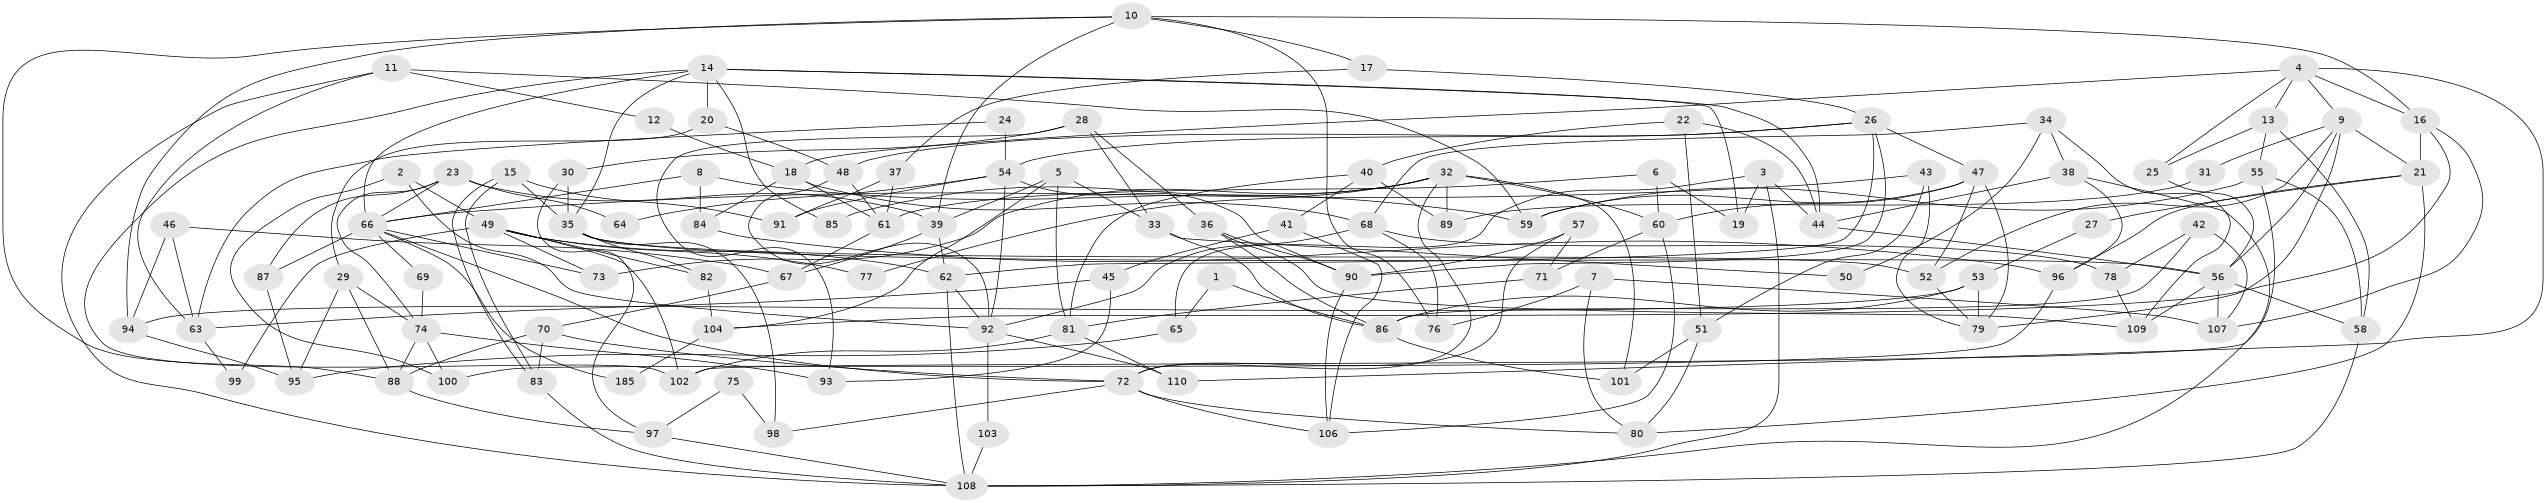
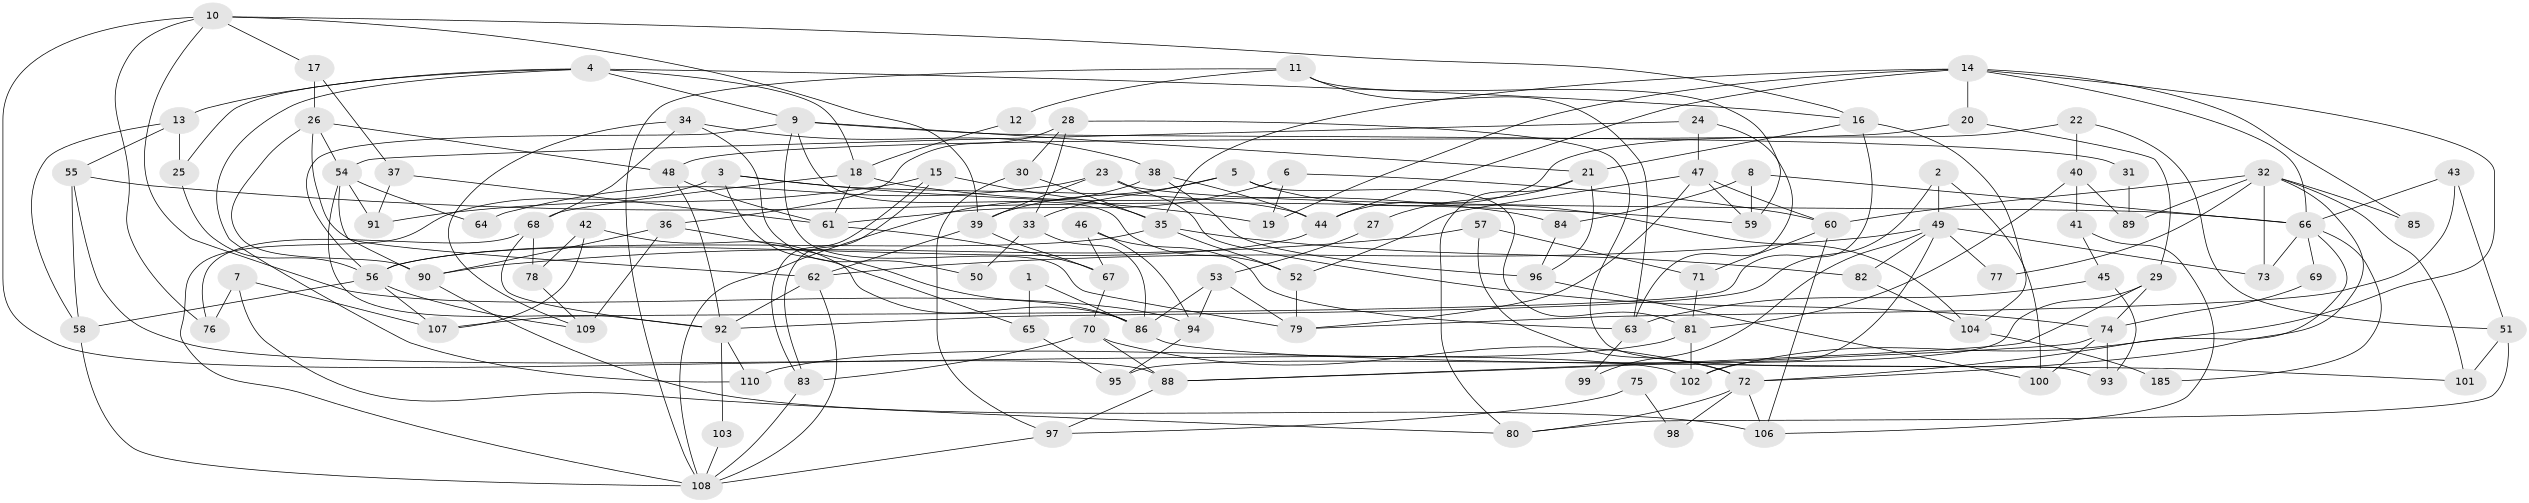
(1925, 147) -> (1698, 147)
(741, 274) -> none
(264, 277) -> none
